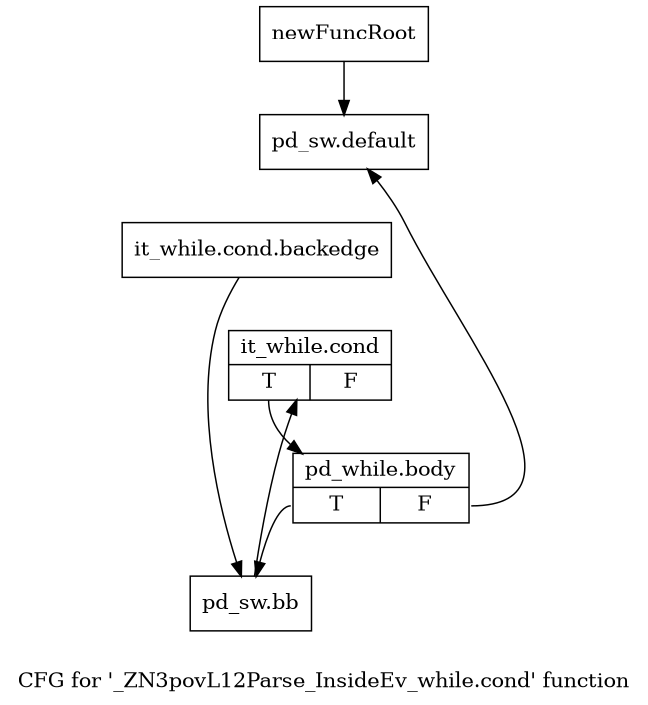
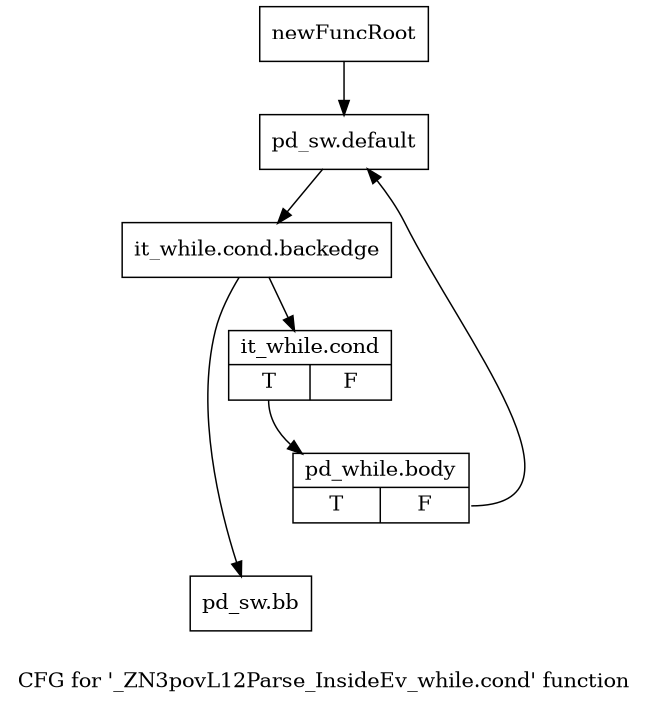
none -> (305, 190)
(269, 494) -> (278, 297)
(272, 527) -> none
